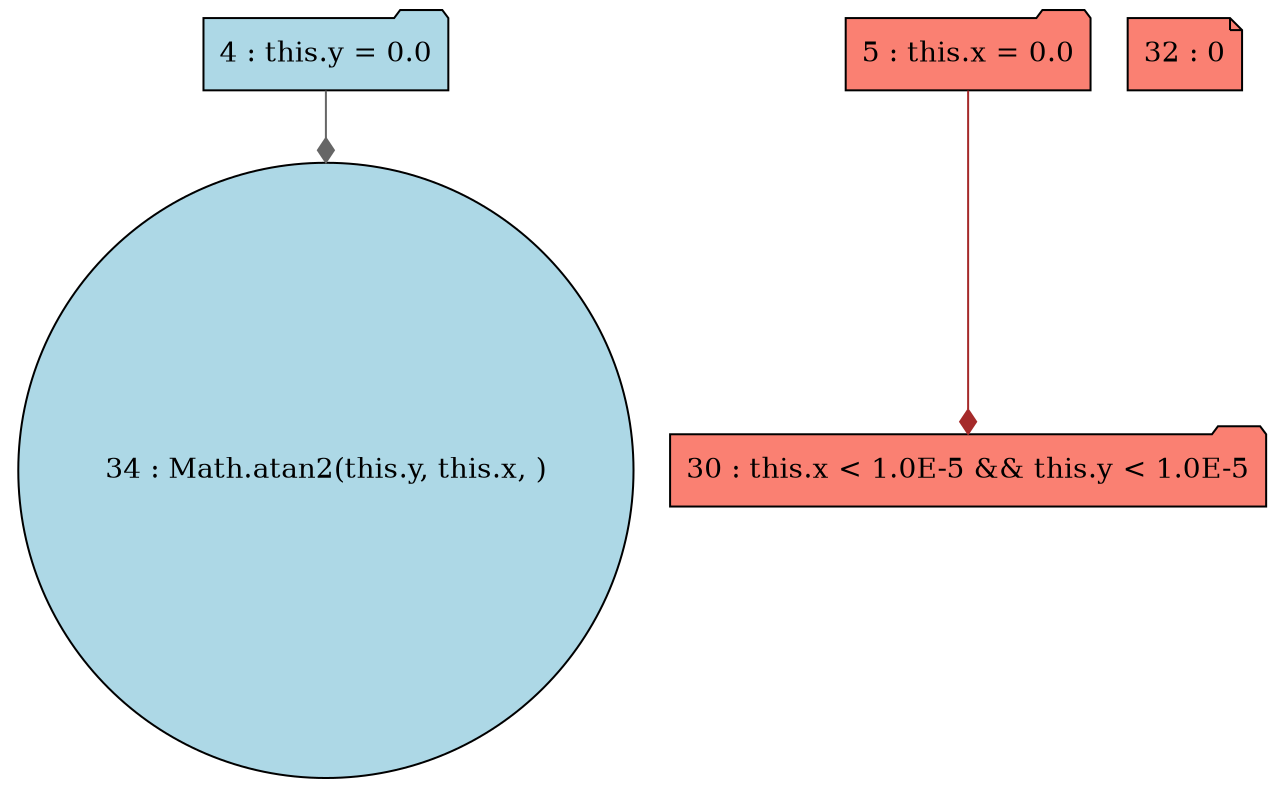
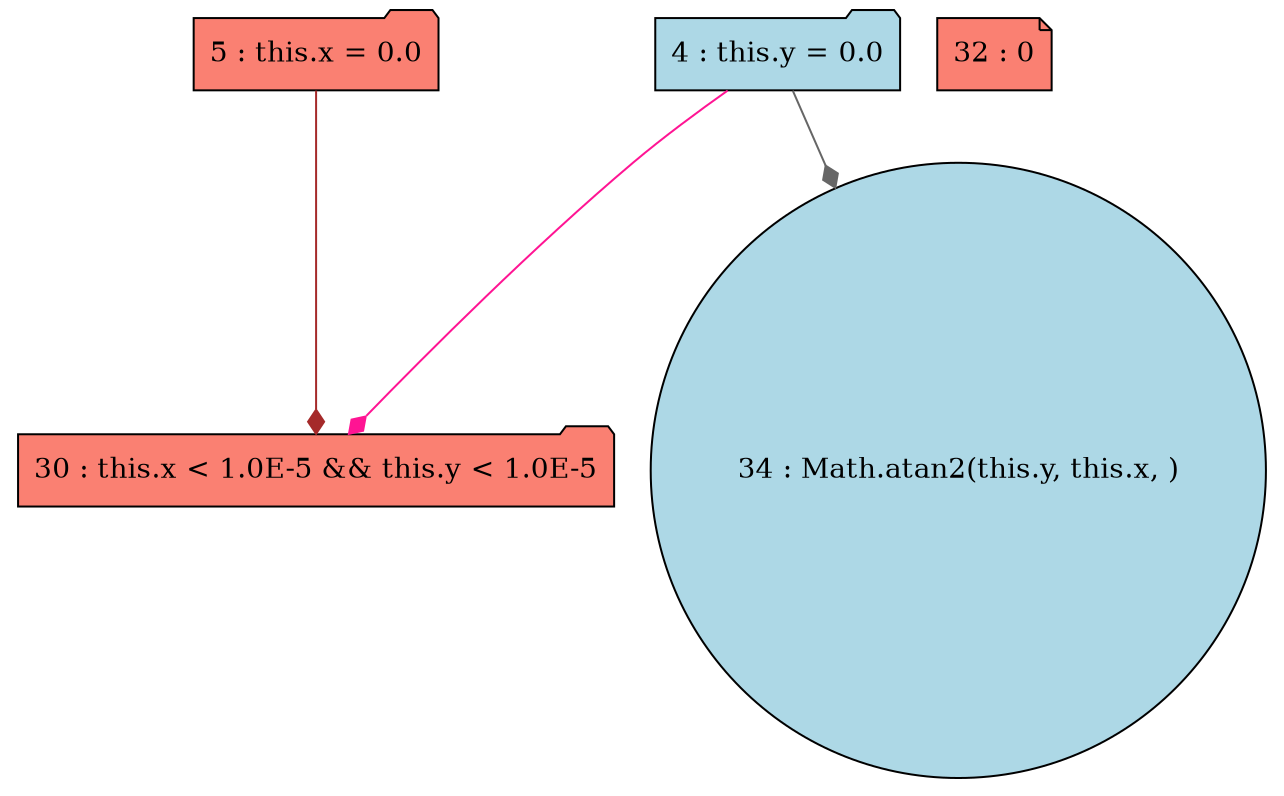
none -> (540, 245)
